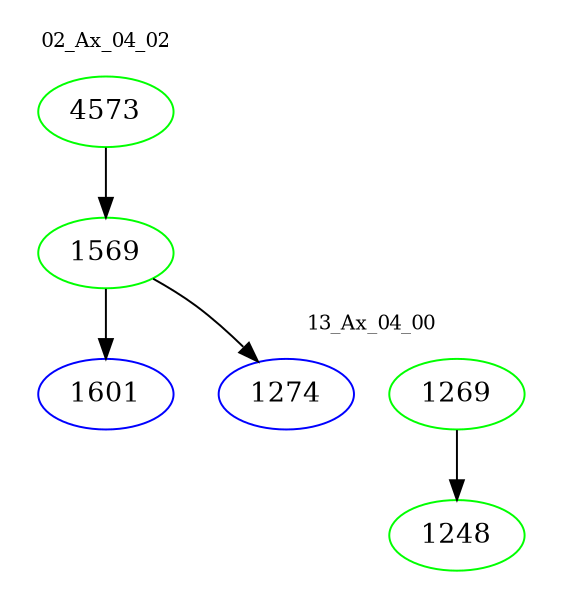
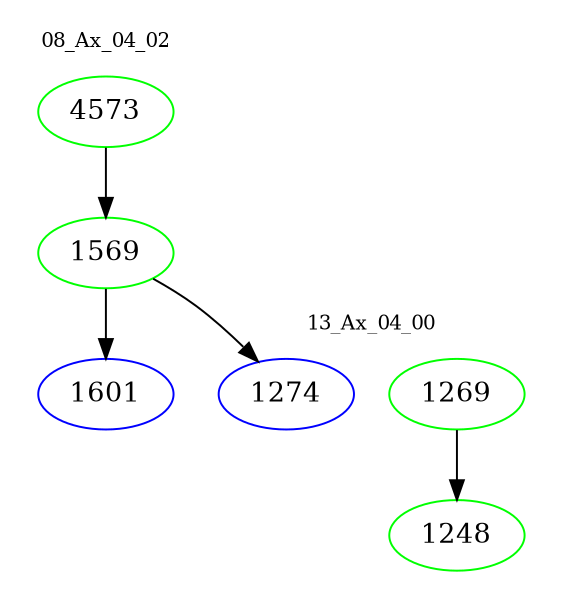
(106, 42) -> (106, 42)
